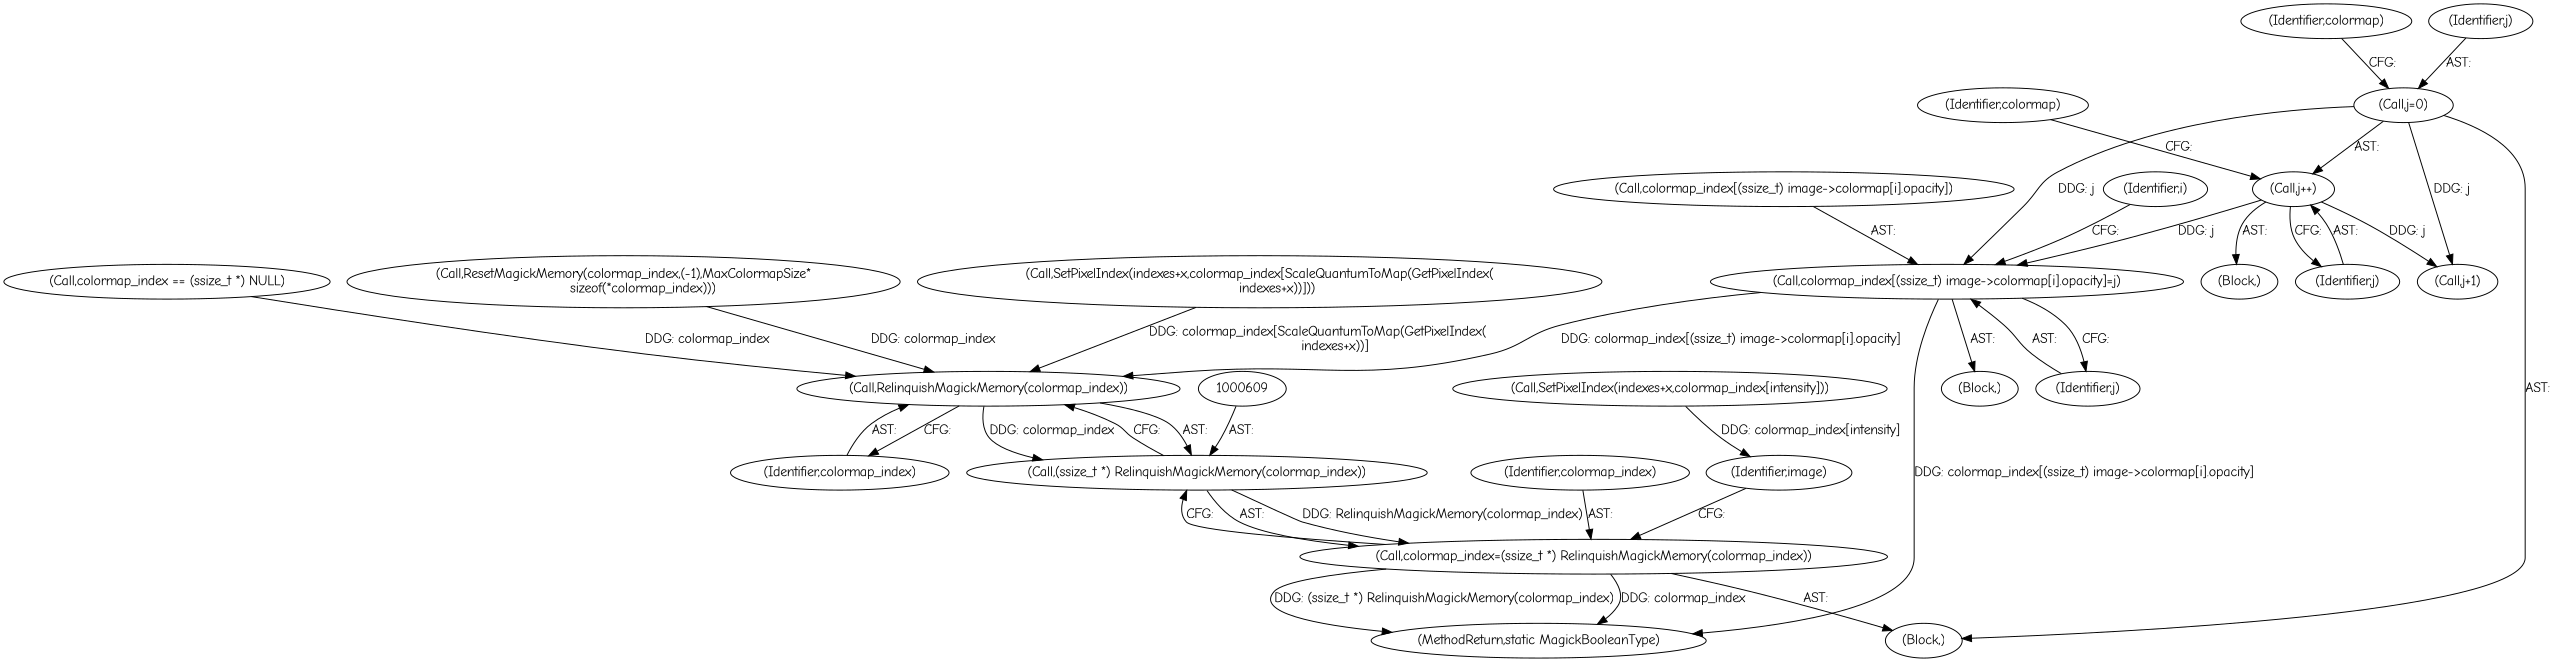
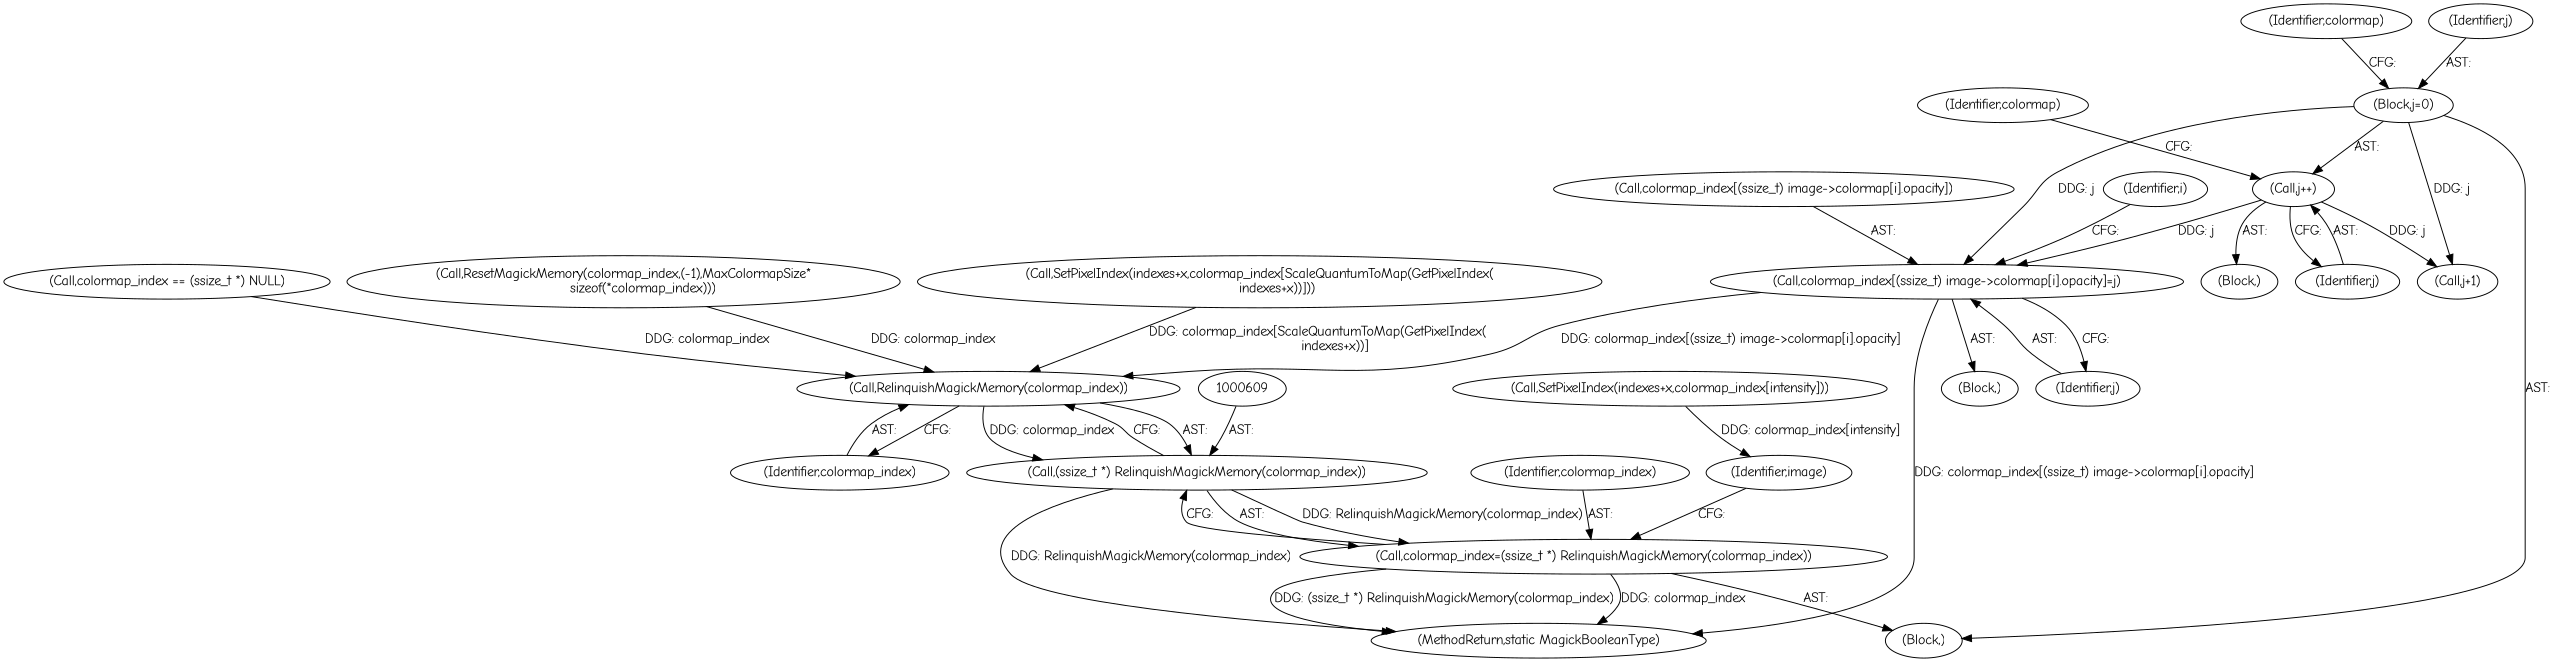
(2404, 105) -> (2404, 105)
none -> (1117, 604)
